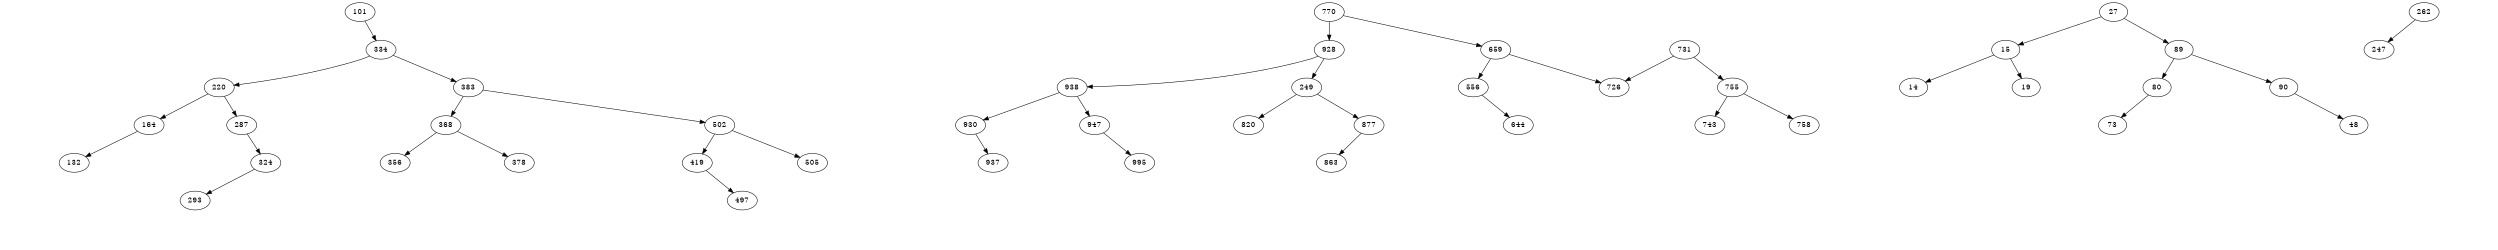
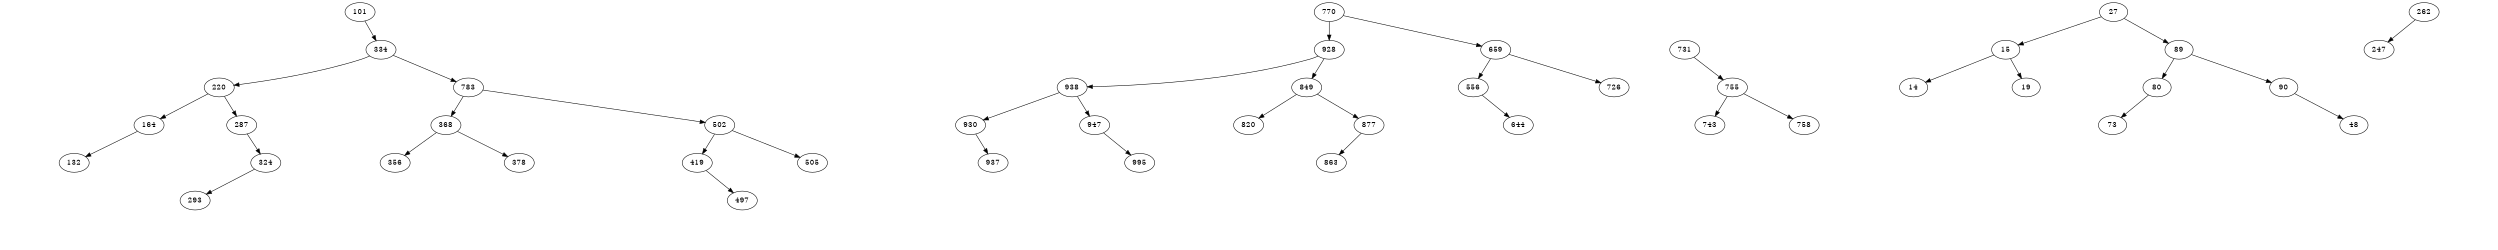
(1652, 67) -> none
(468, 87) -> (468, 87)
(1307, 87) -> (1307, 87)
